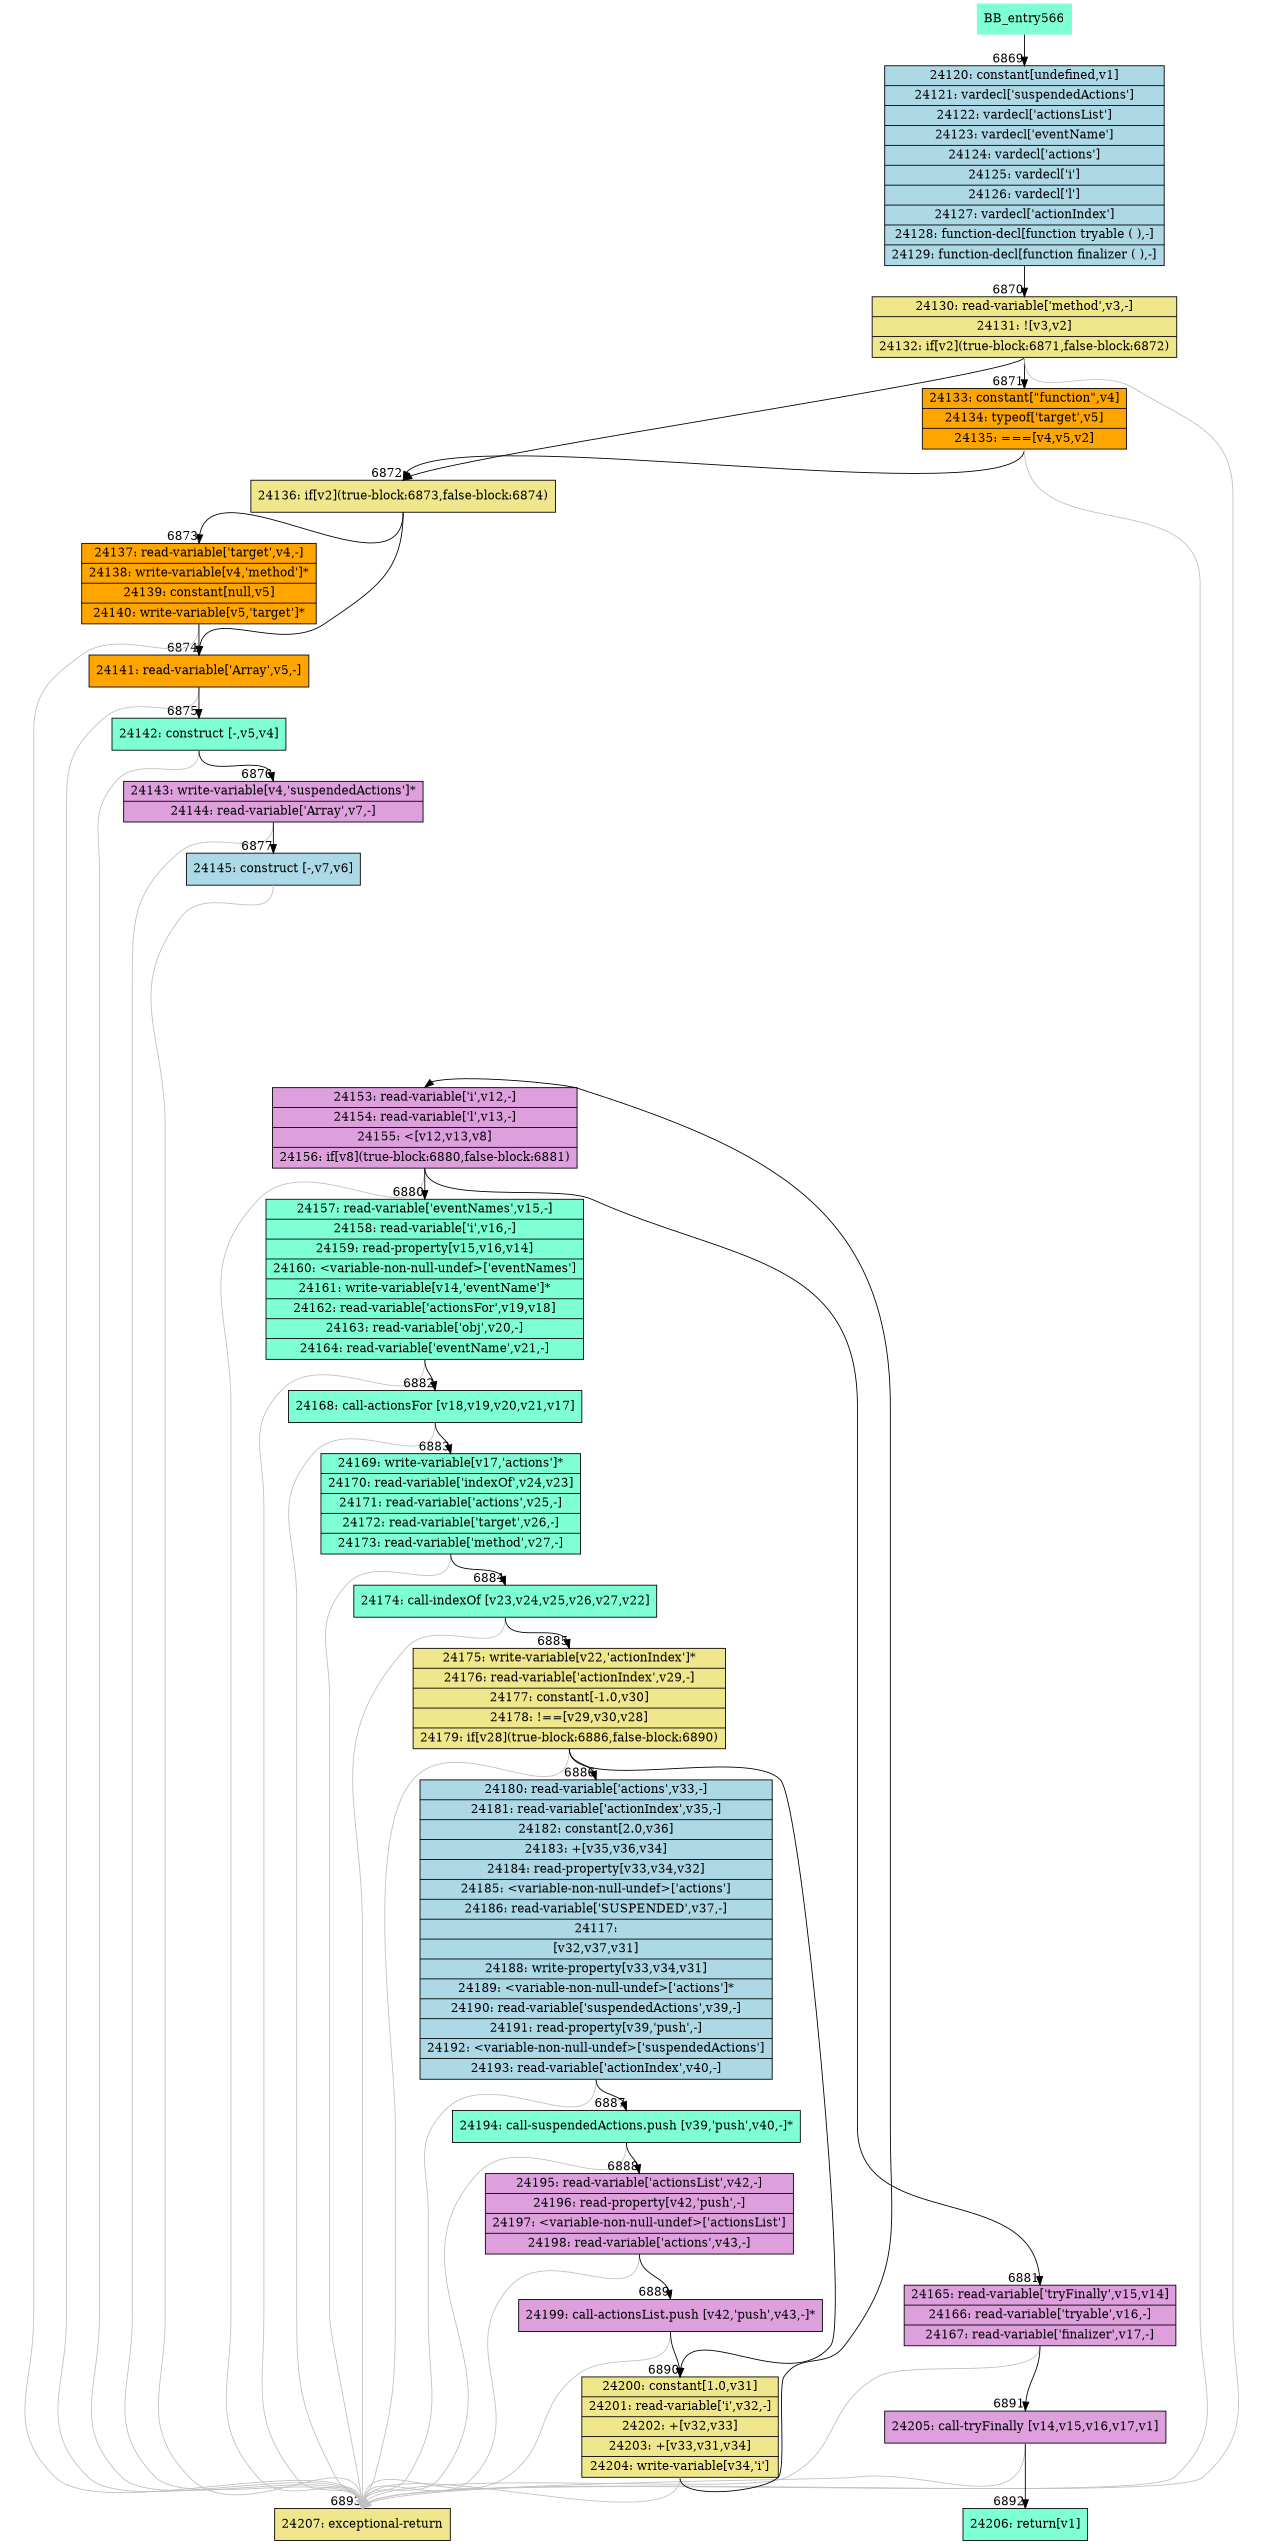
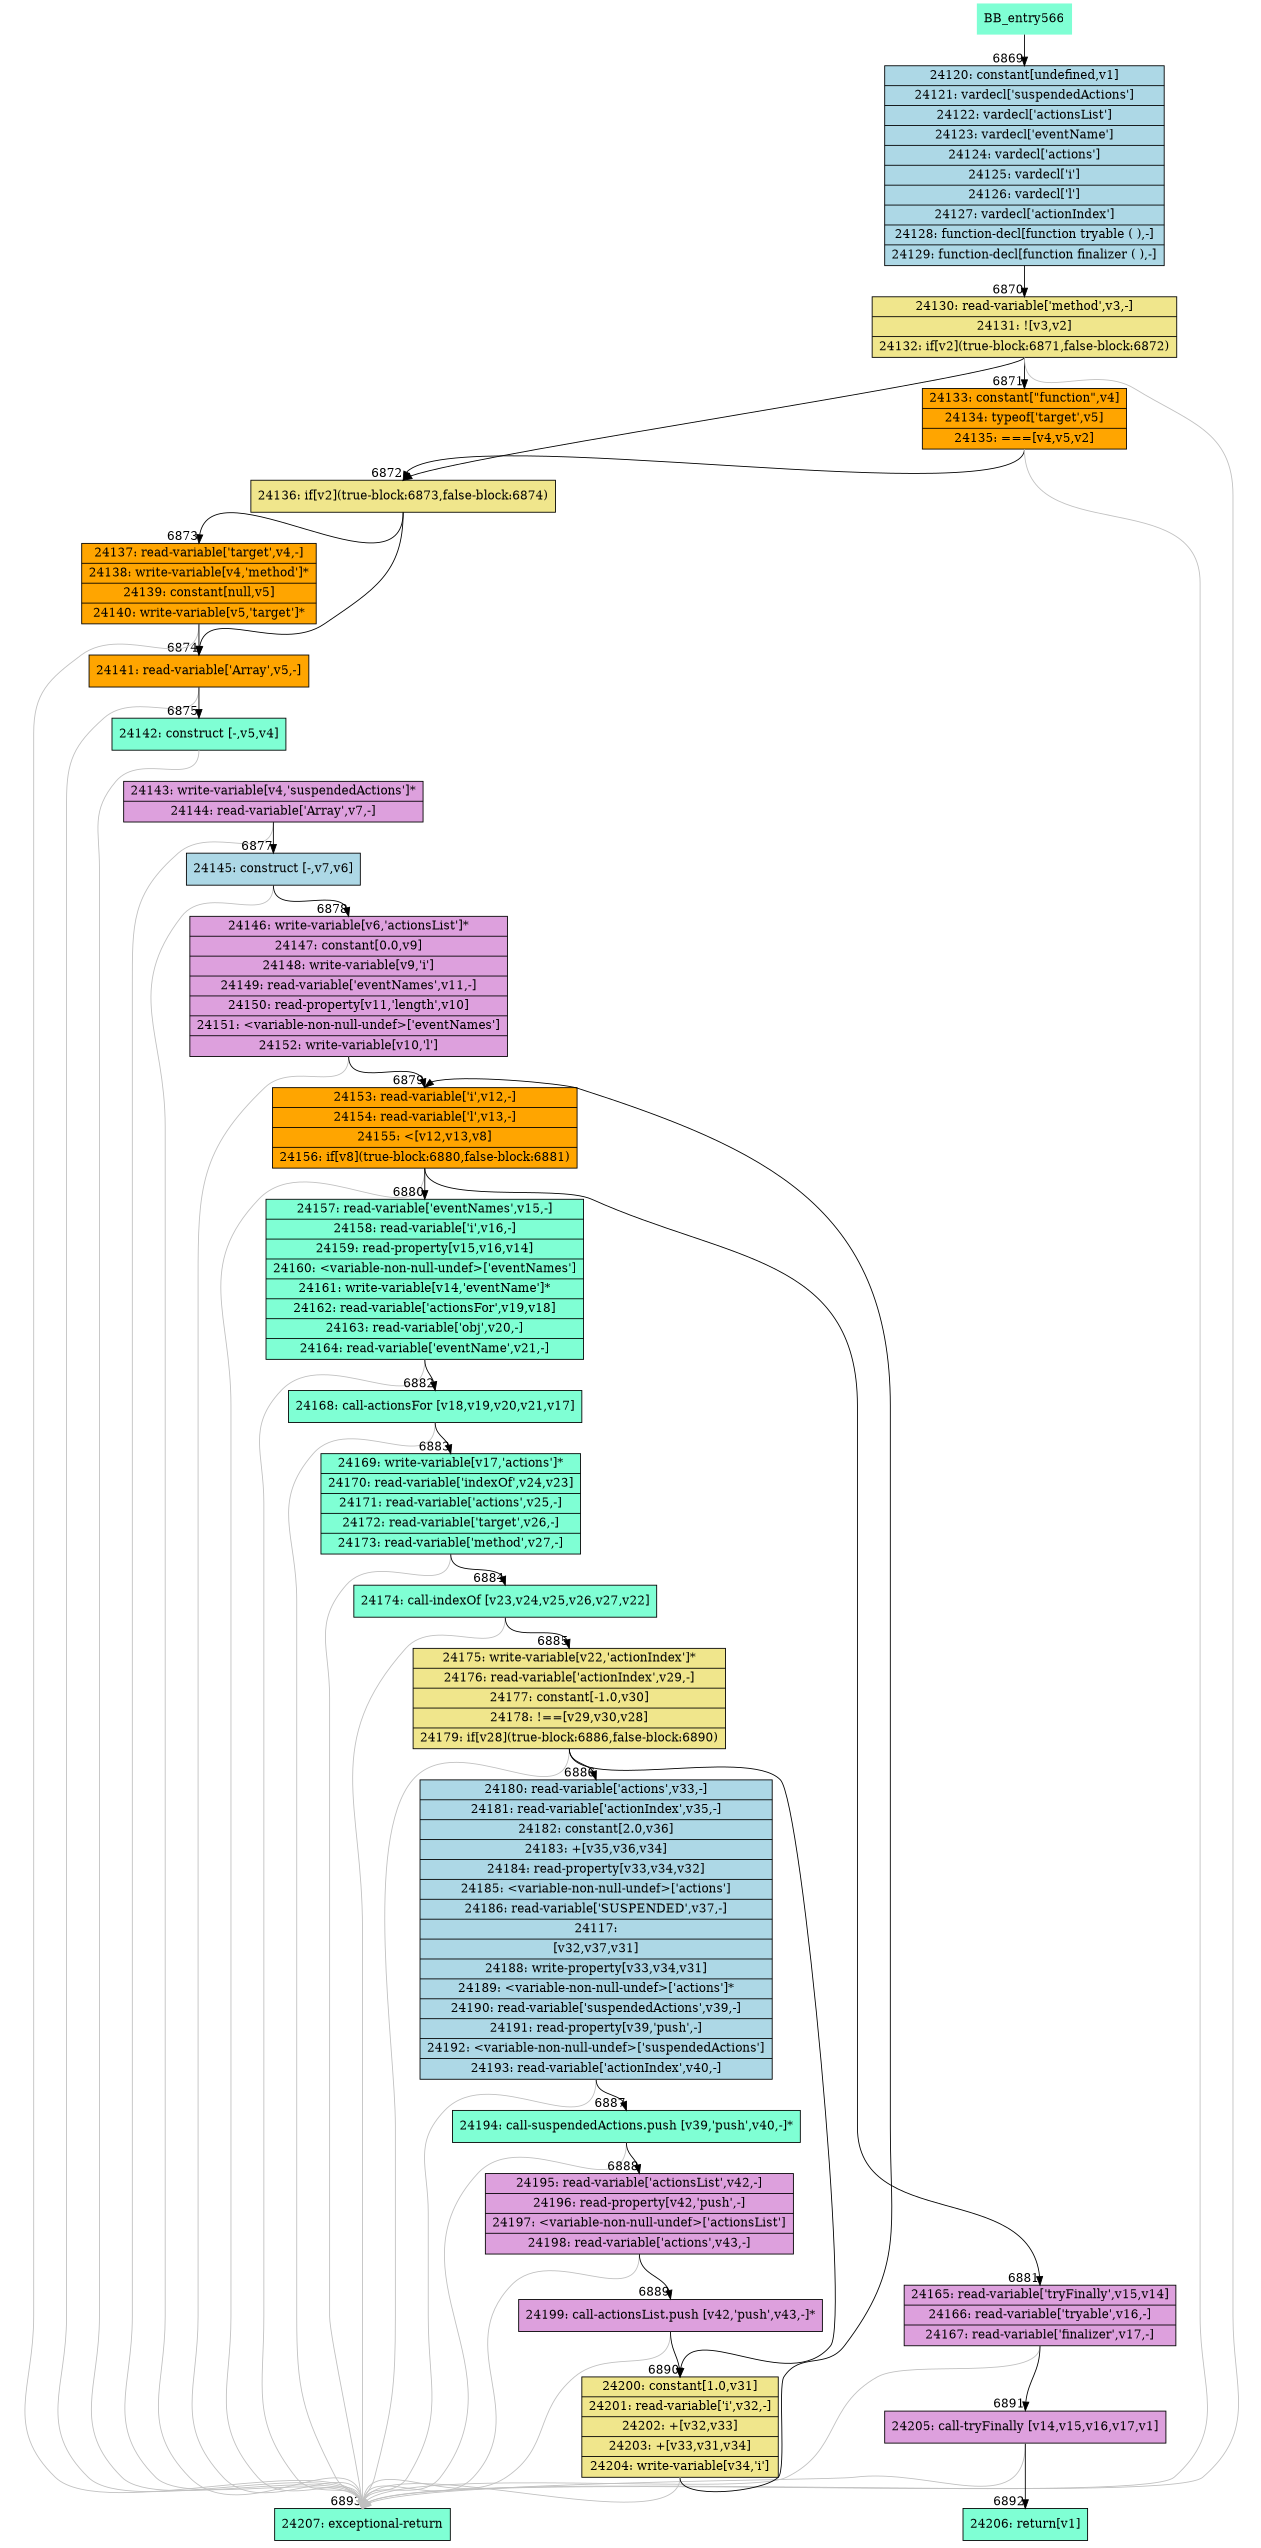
(232, 766) -> none
none -> (349, 986)
(425, 1128) -> (425, 1128)
(362, 2524) -> (362, 2524)
